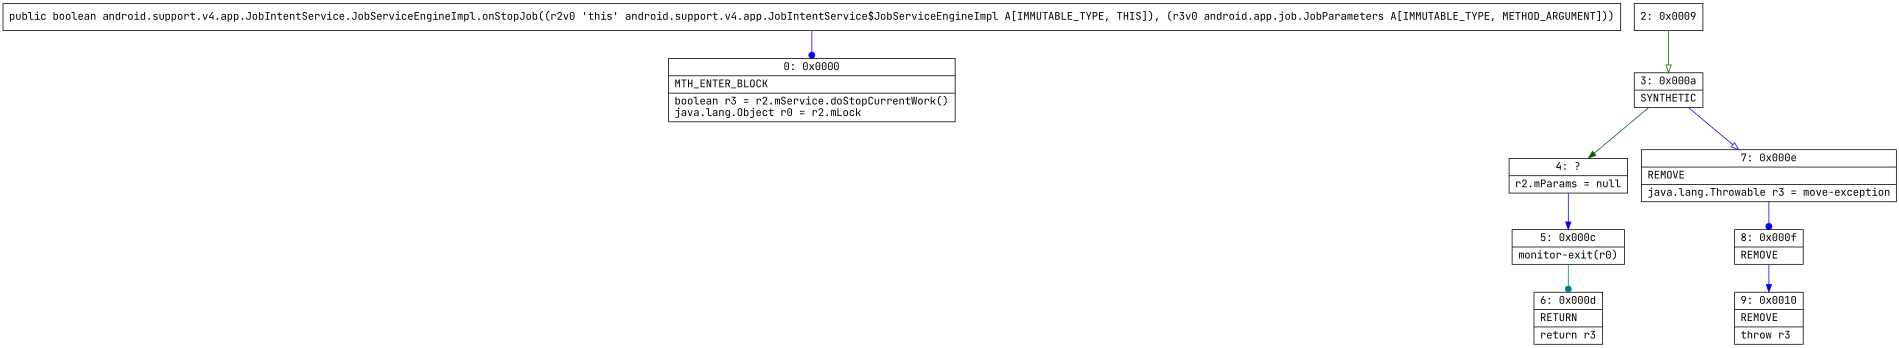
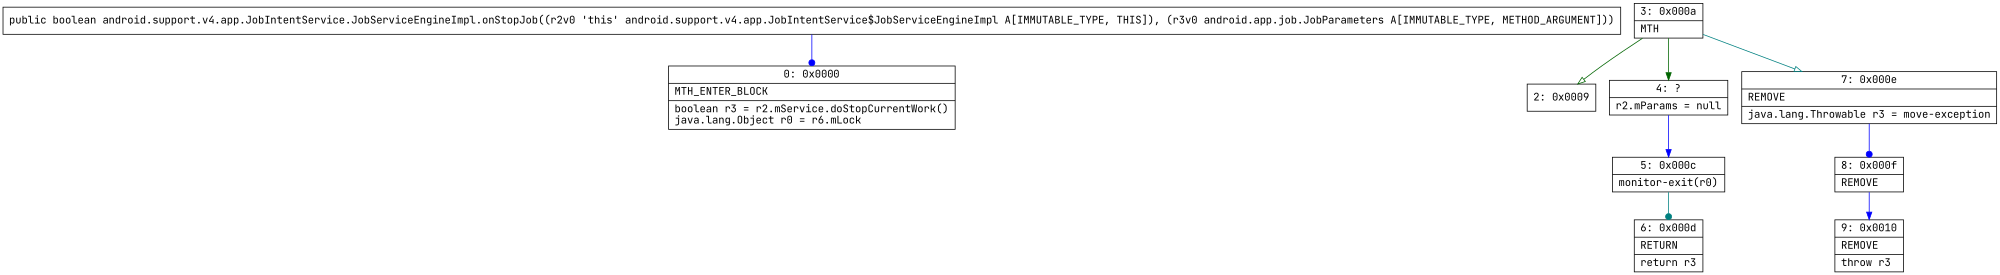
(1669, 48) -> (1613, 58)
(1669, 98) -> (1650, 29)
(768, 113) -> (768, 120)
(1711, 126) -> (1749, 52)
